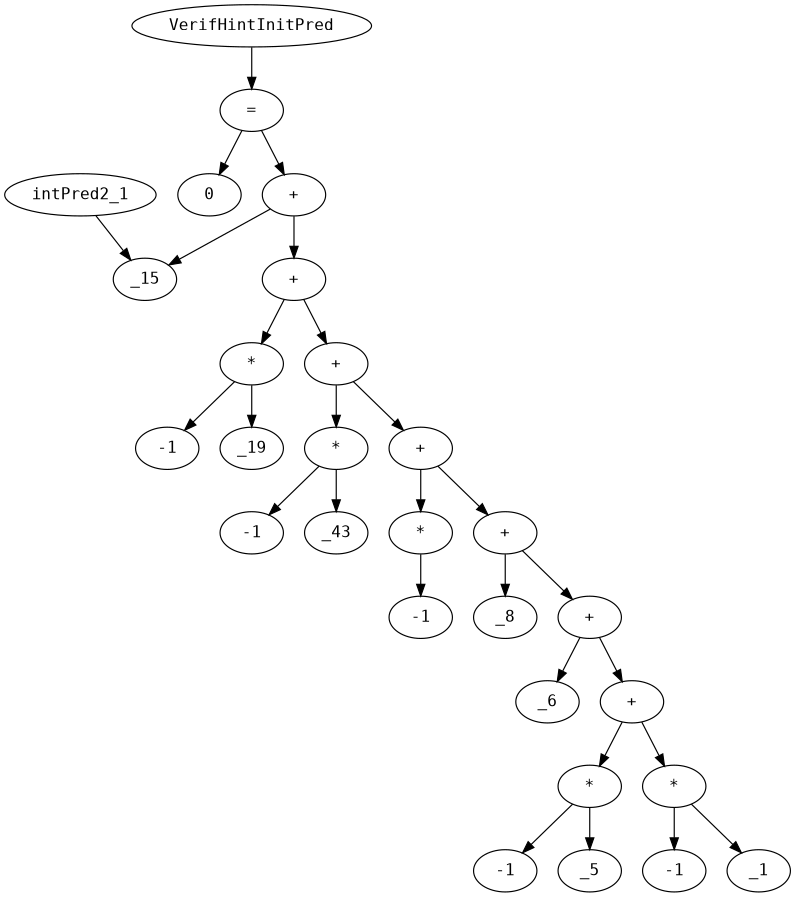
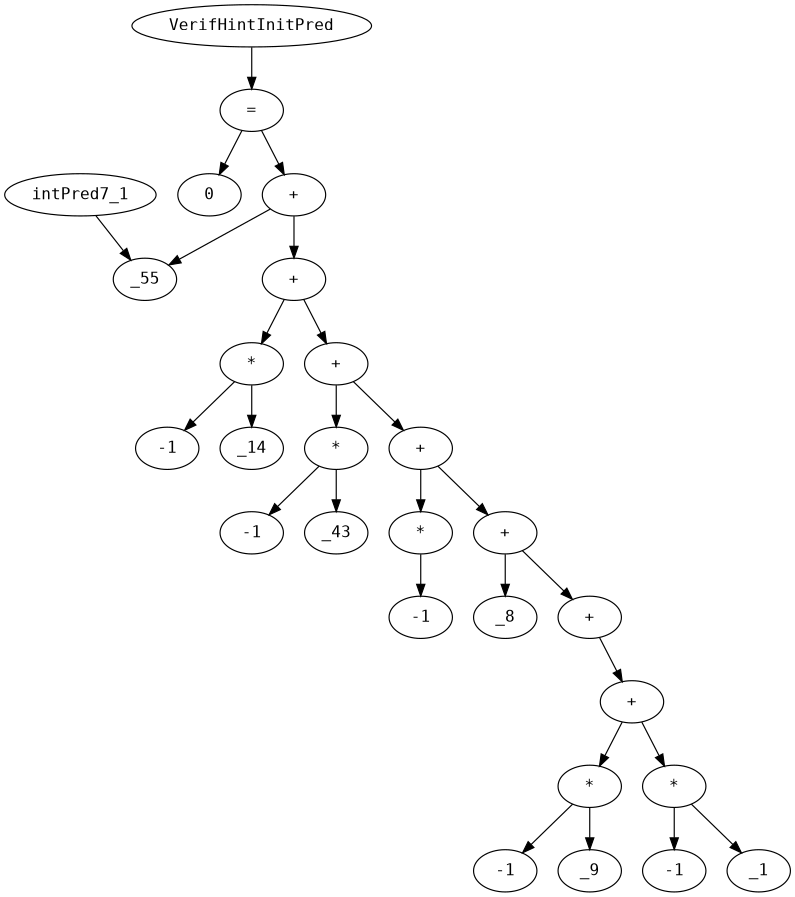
(80, 195) -> (80, 195)
(145, 279) -> (145, 279)
(252, 448) -> (252, 448)
(547, 702) -> none
(590, 871) -> (590, 871)
